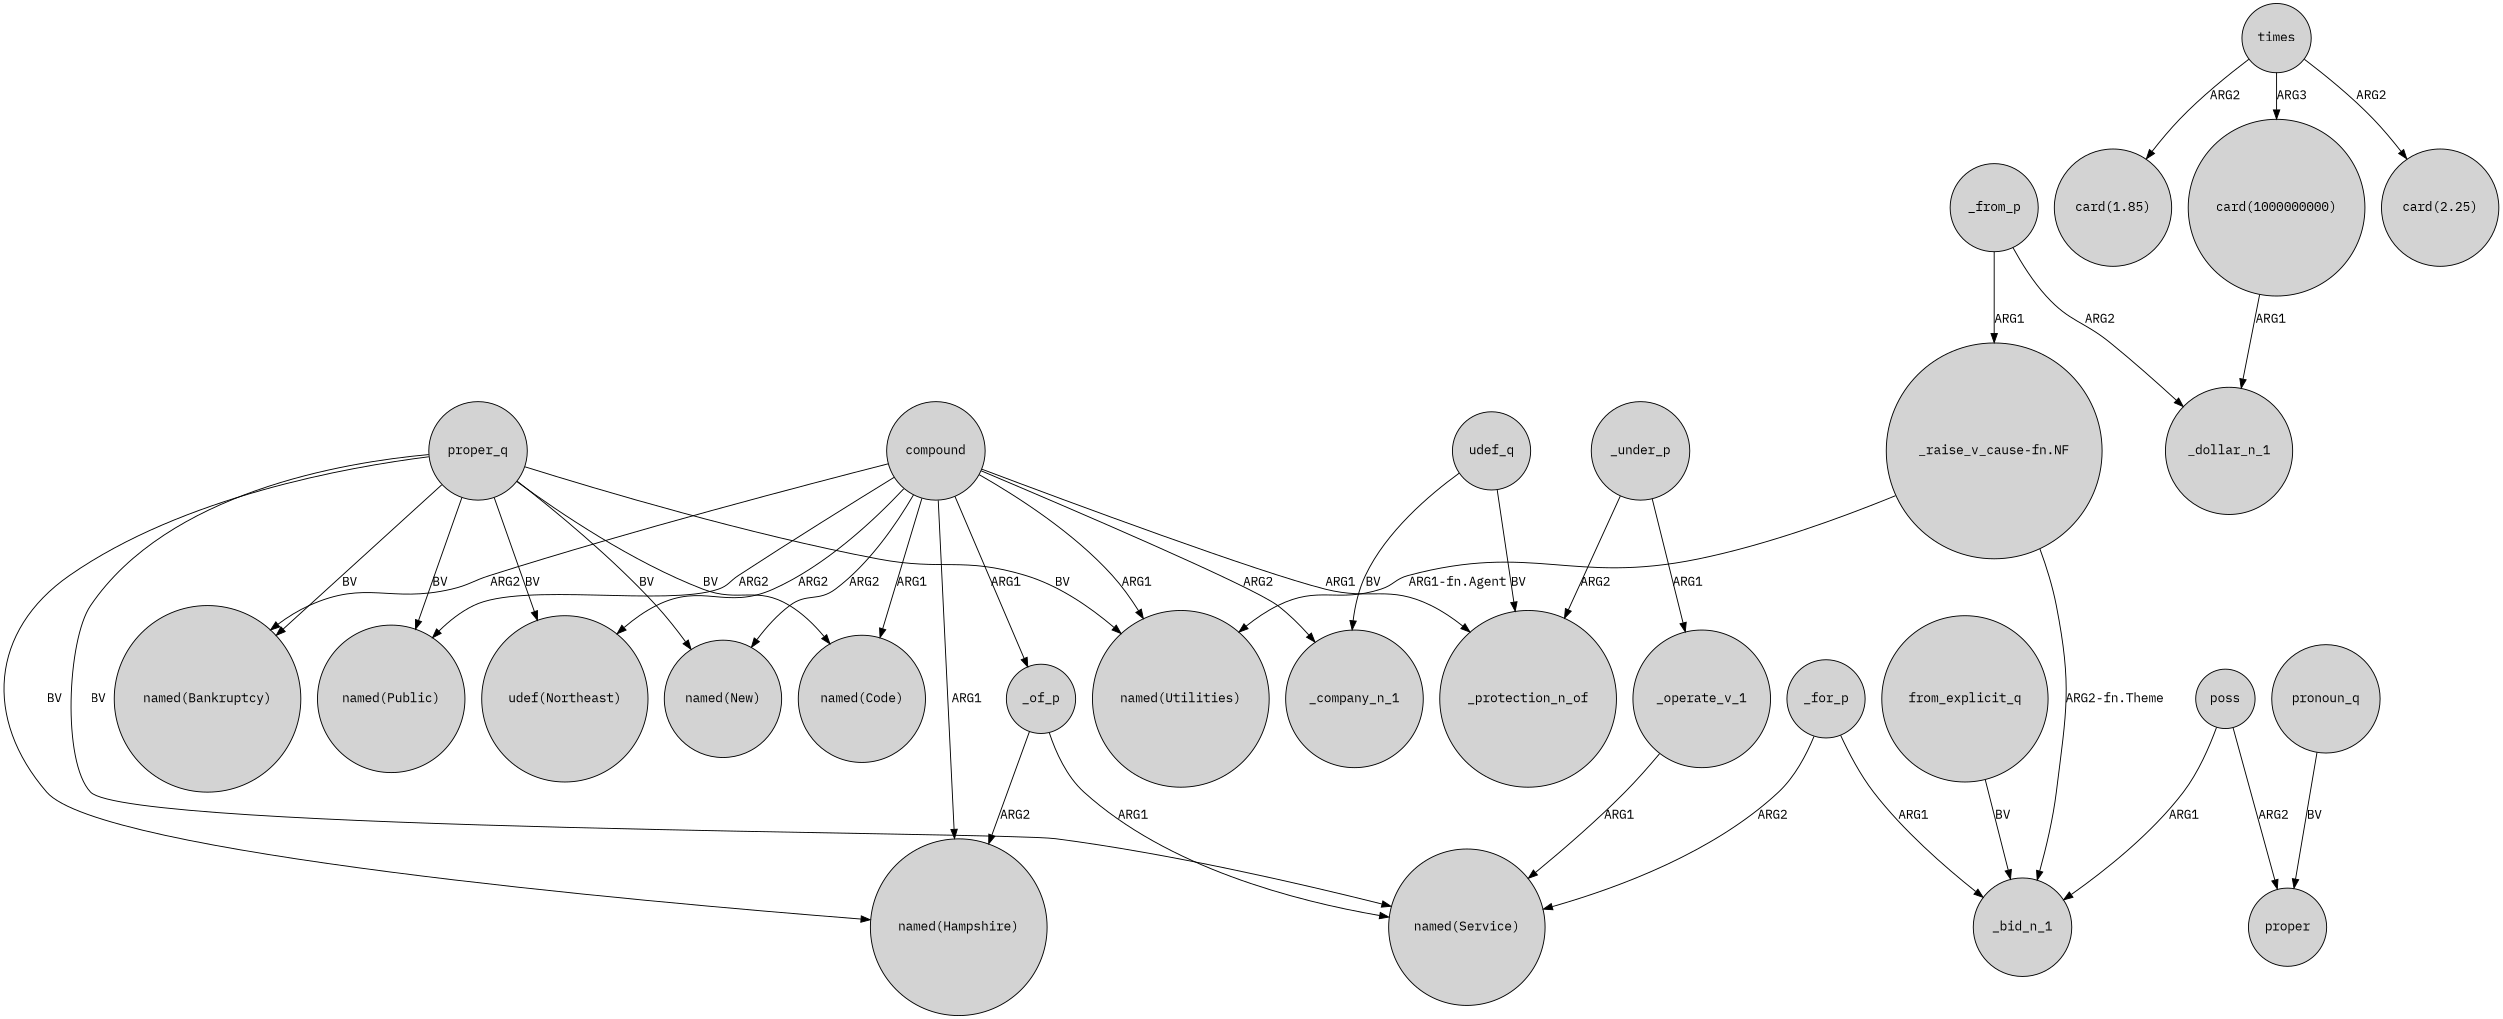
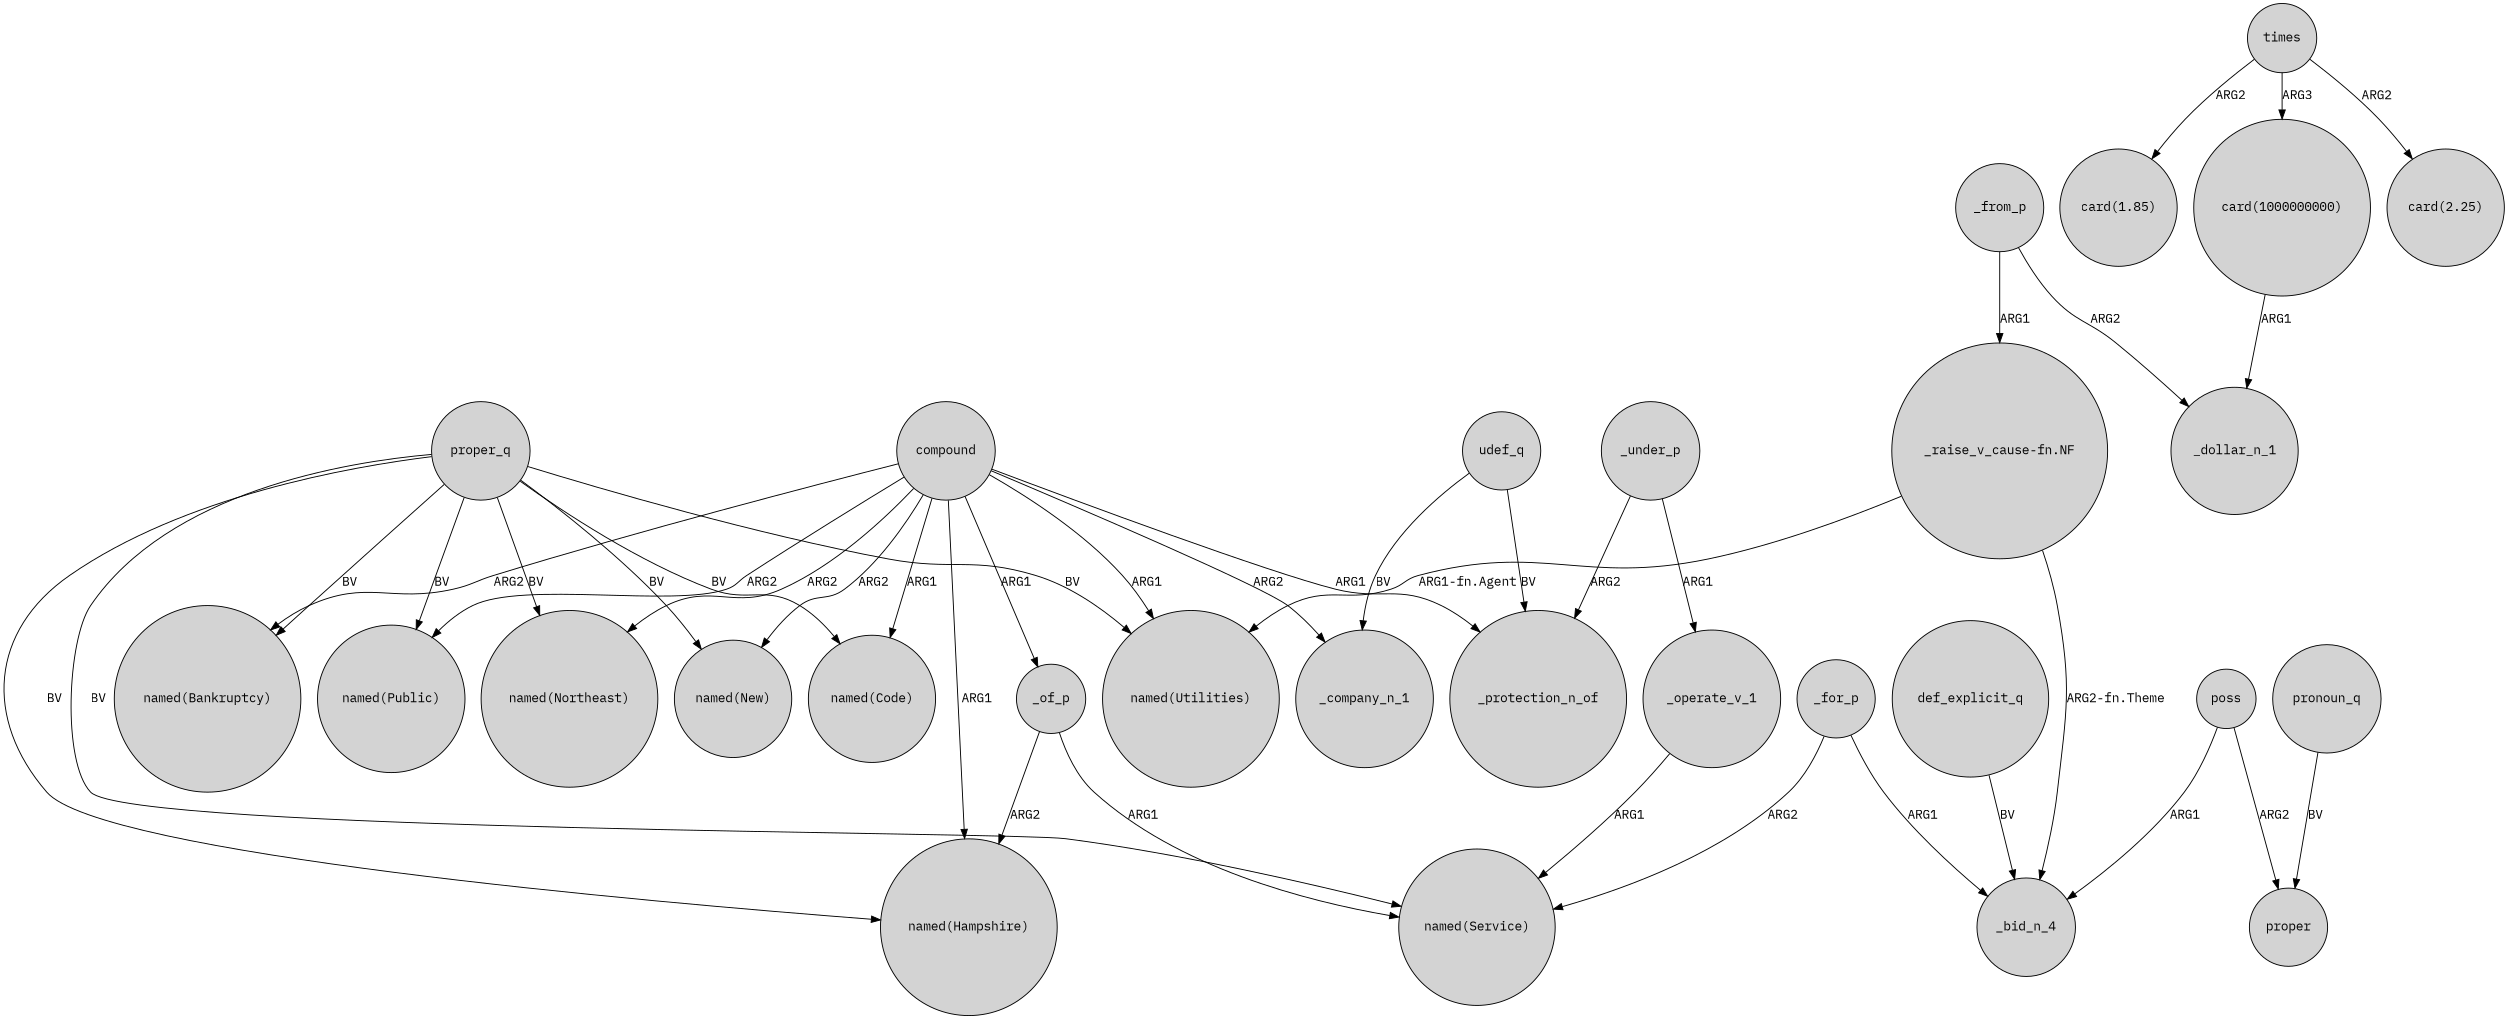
(565, 699) -> (569, 699)
(1965, 699) -> (1970, 699)
(2023, 927) -> (2026, 927)
